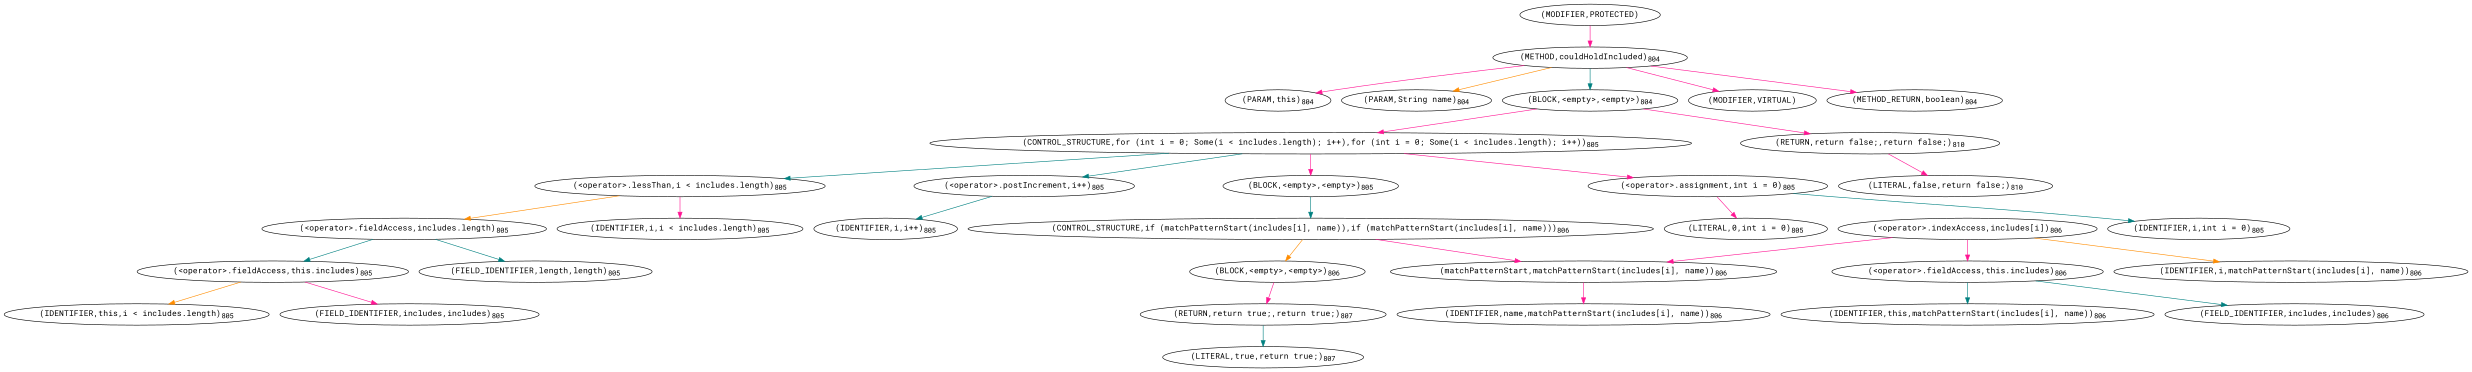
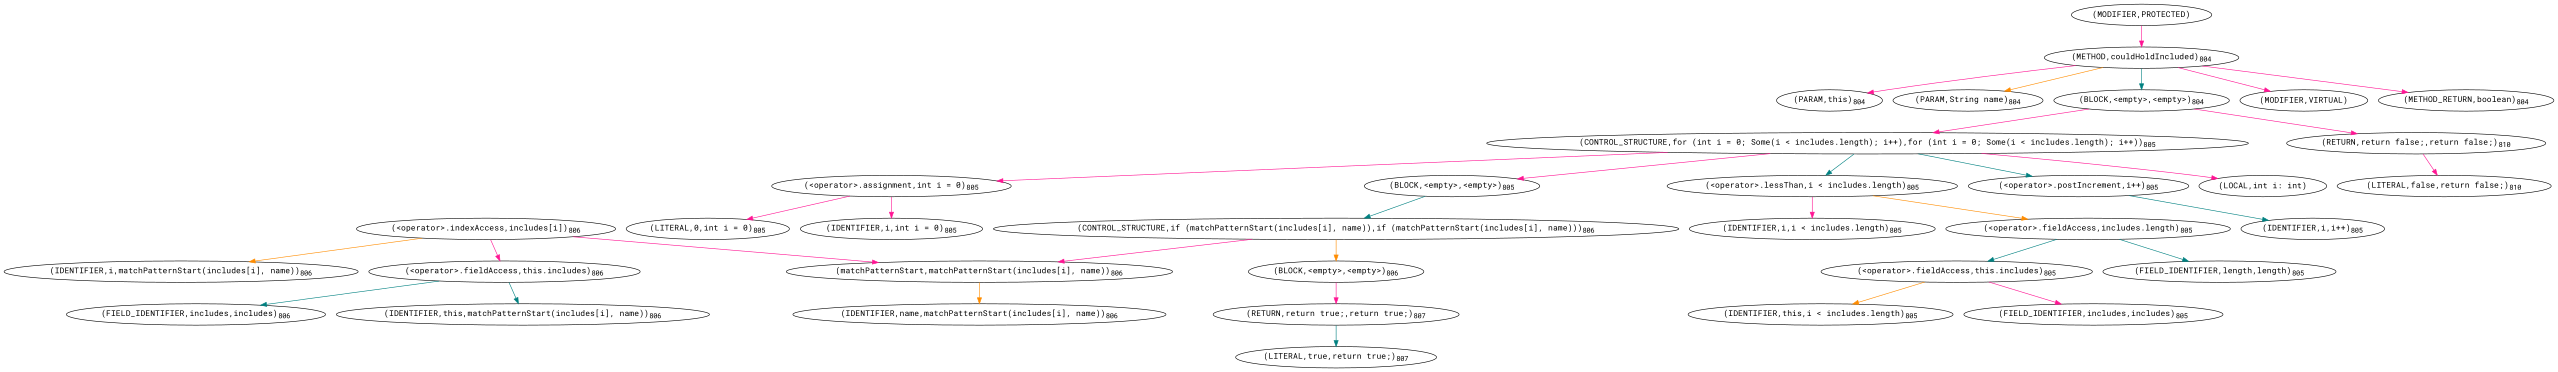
none -> (2263, 186)
(1961, 206) -> (891, 205)
(1584, 290) -> (979, 290)
